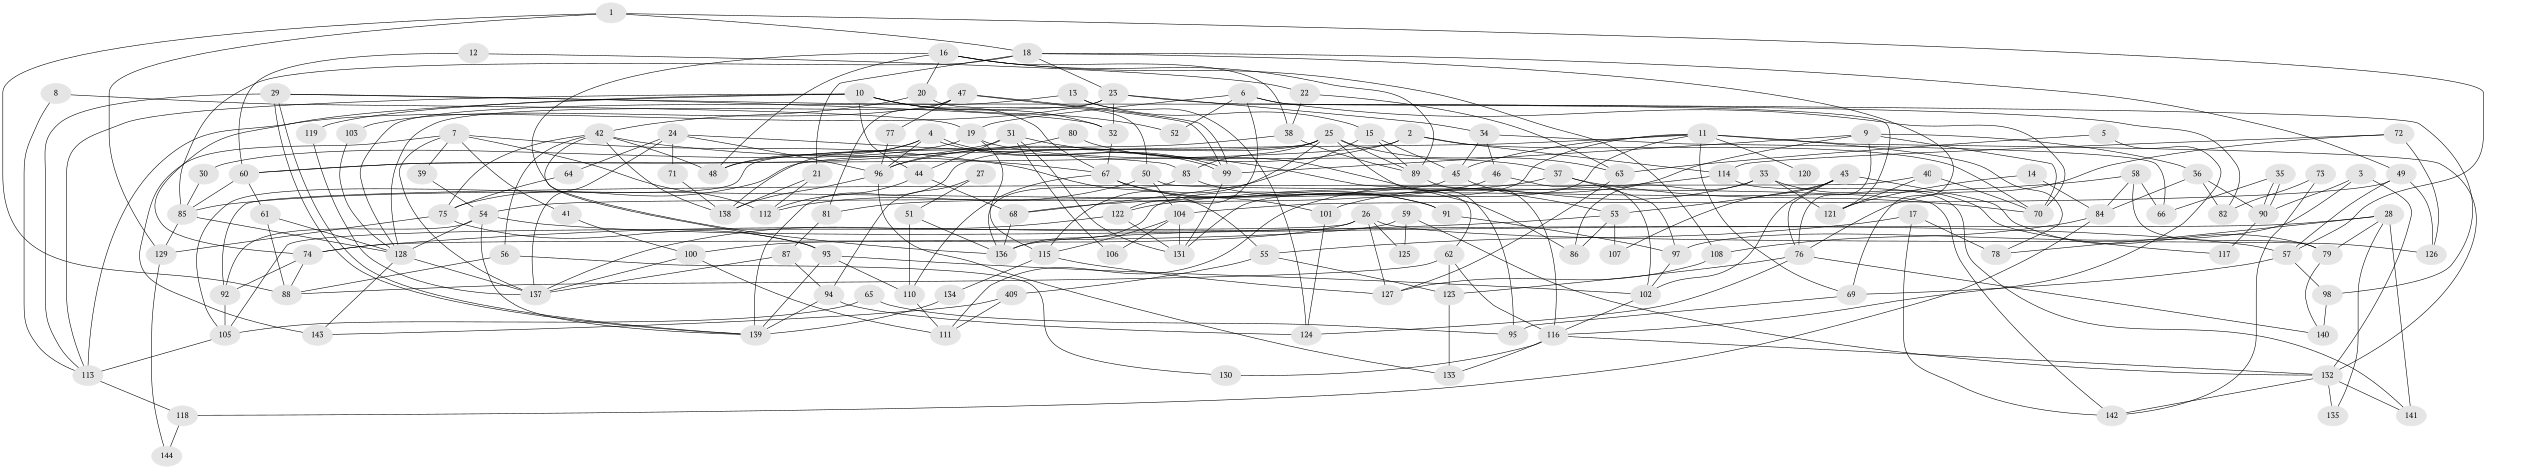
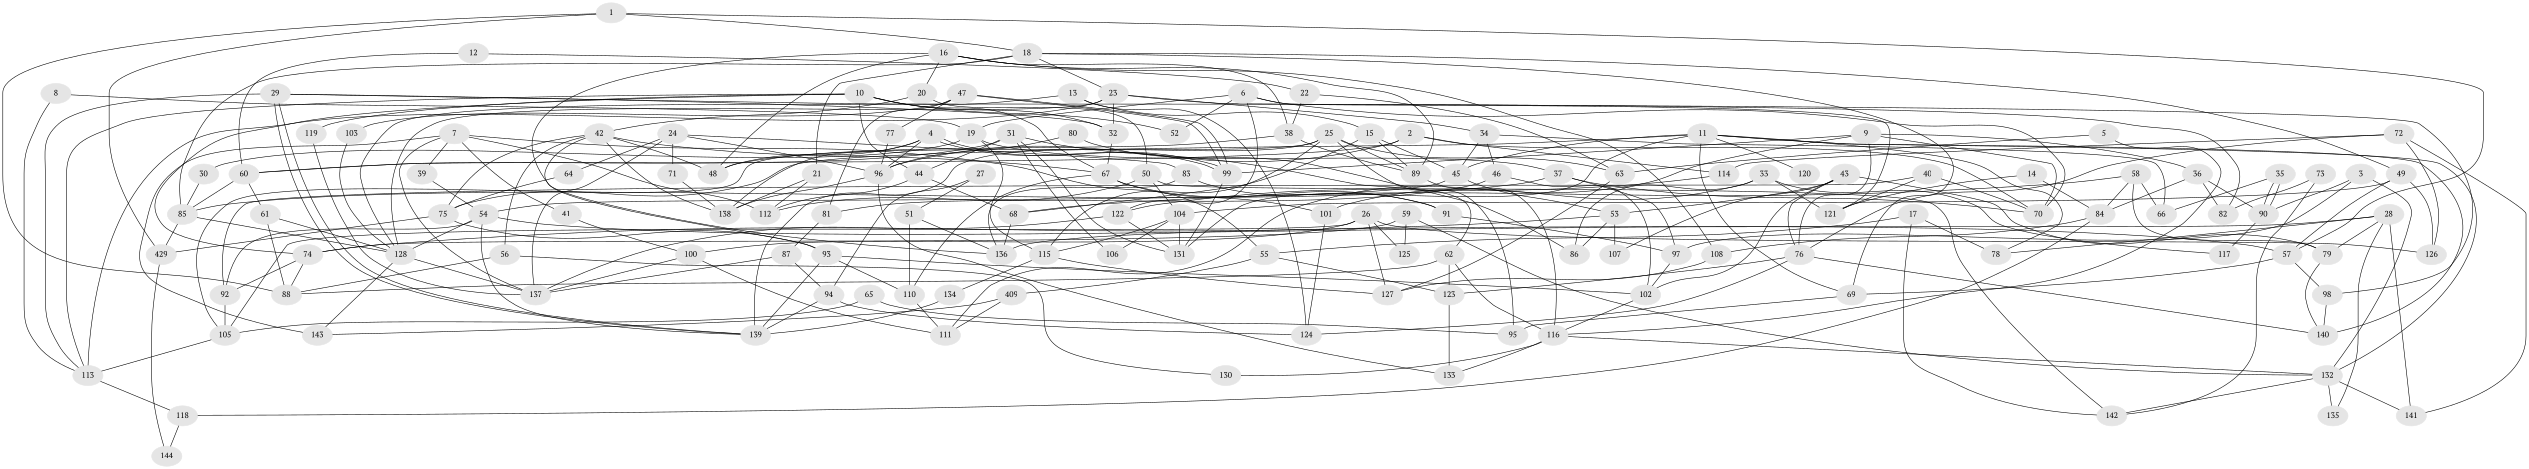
(1258, 154) -> none
(1228, 193) -> (2433, 173)
(161, 255) -> (161, 255)
(2050, 311) -> (2526, 274)
